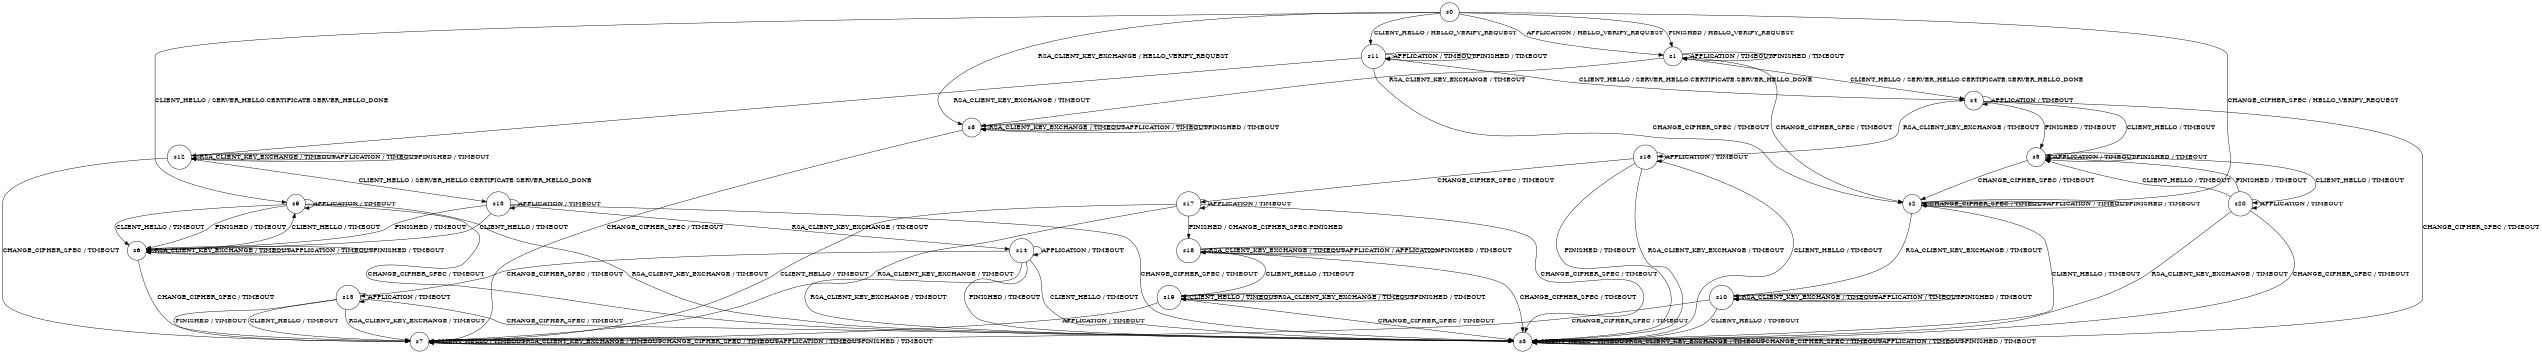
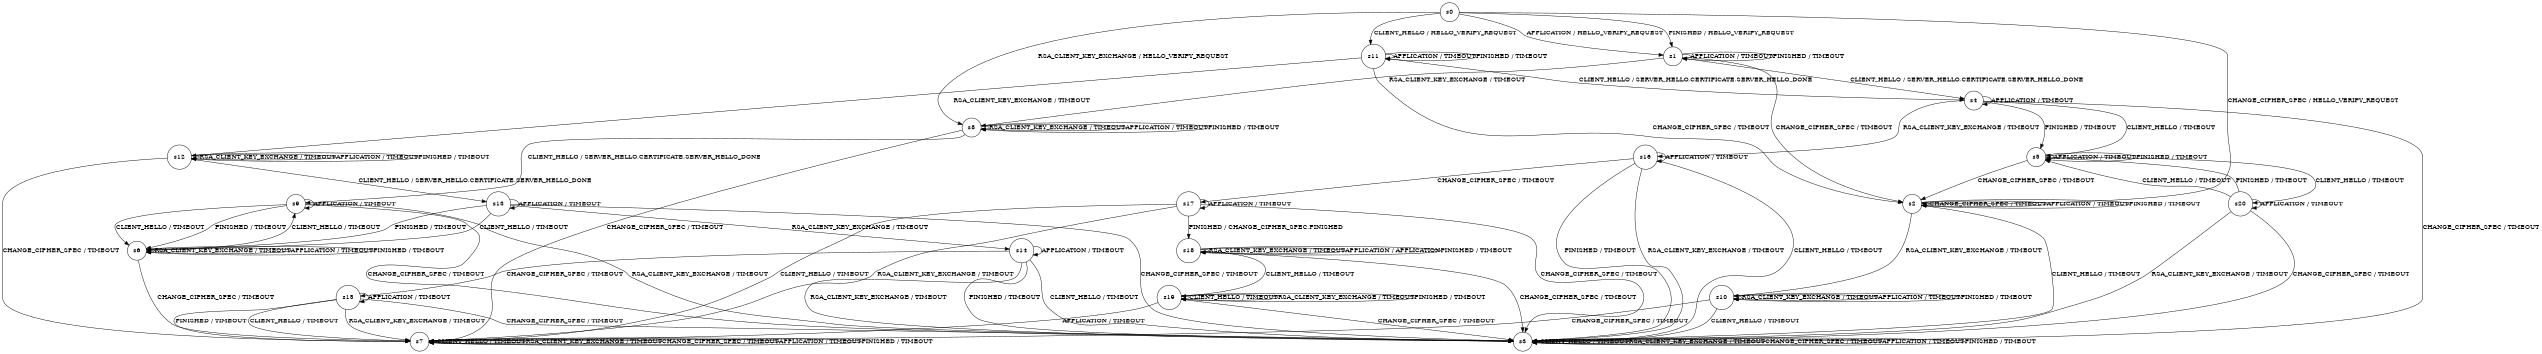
(676, 24) -> (622, 139)
